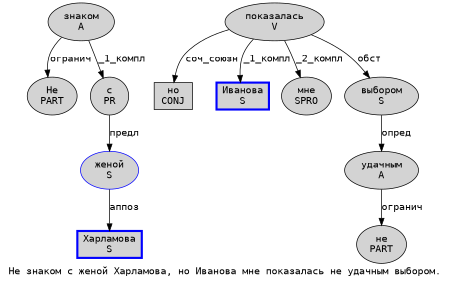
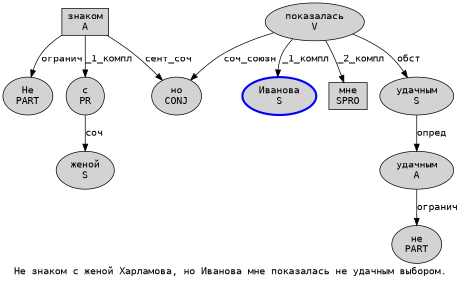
(81, 22) -> (85, 22)
none -> (133, 54)
(173, 96) -> (177, 96)
(243, 96) -> (279, 96)
(306, 96) -> (348, 96)
(382, 96) -> (417, 96)
(124, 133) -> (94, 133)
(110, 170) -> (85, 170)
(110, 244) -> none
